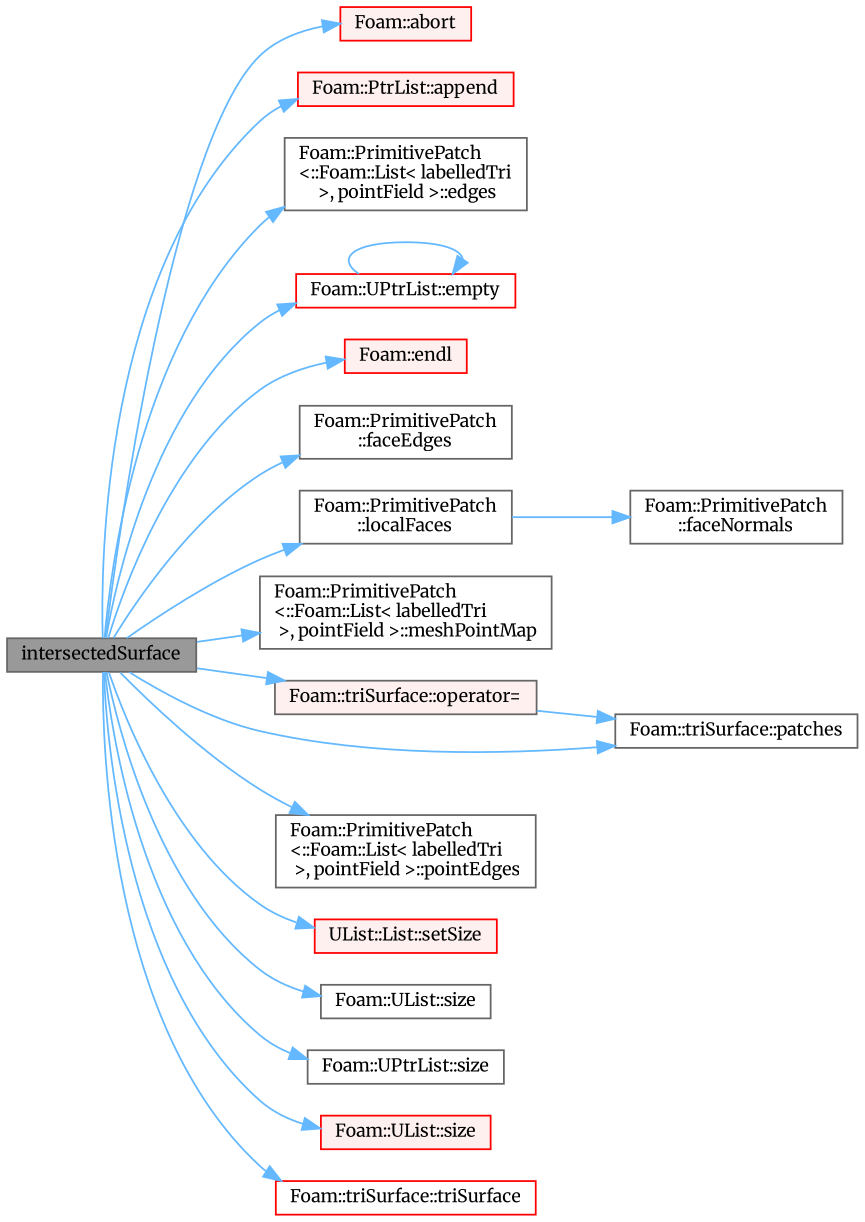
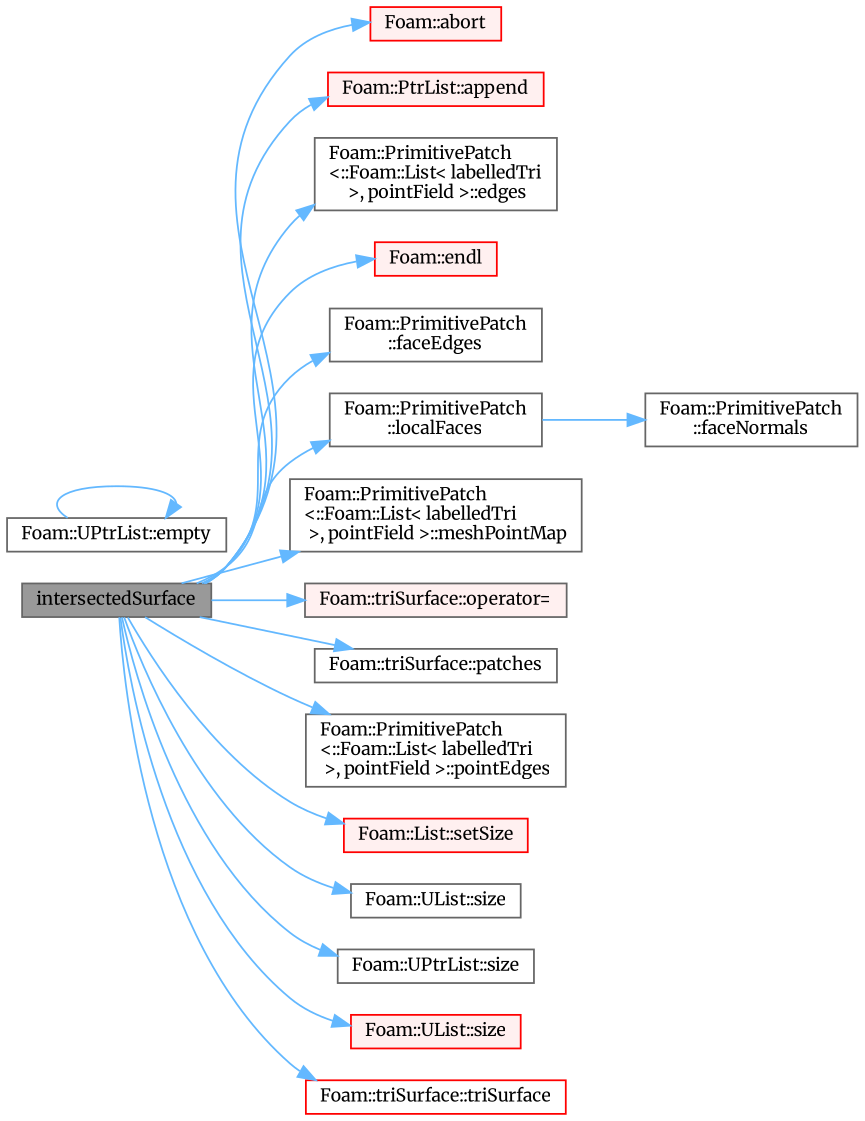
(406, 291) -> (117, 535)
(162, 457) -> none
(567, 714) -> none
(406, 936) -> (436, 835)
